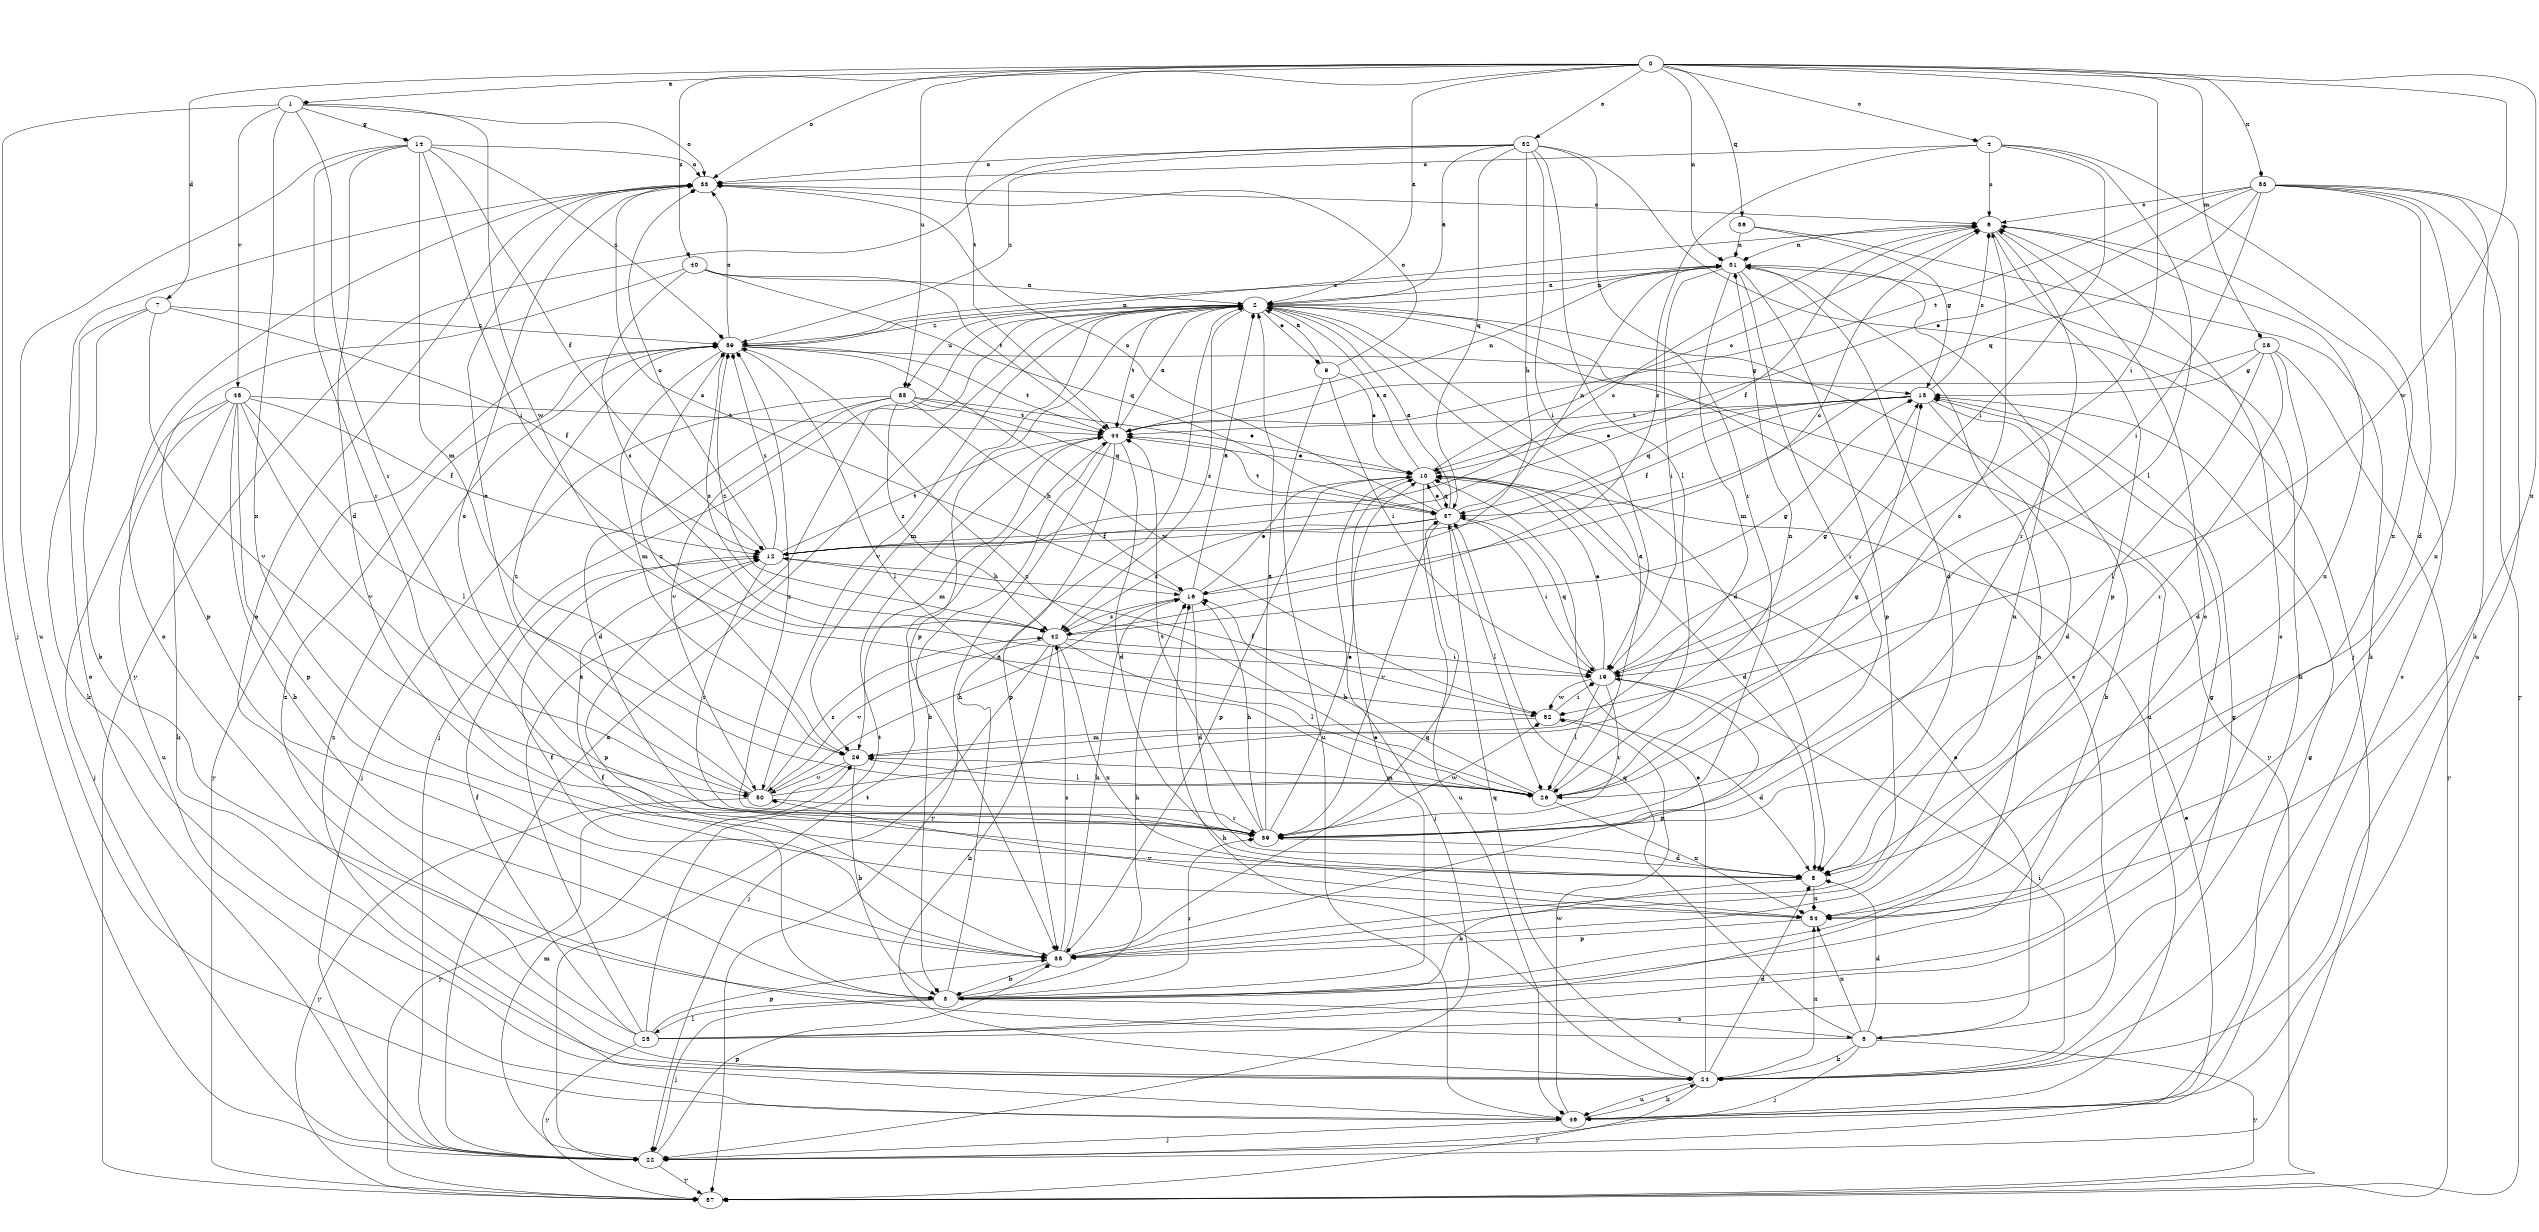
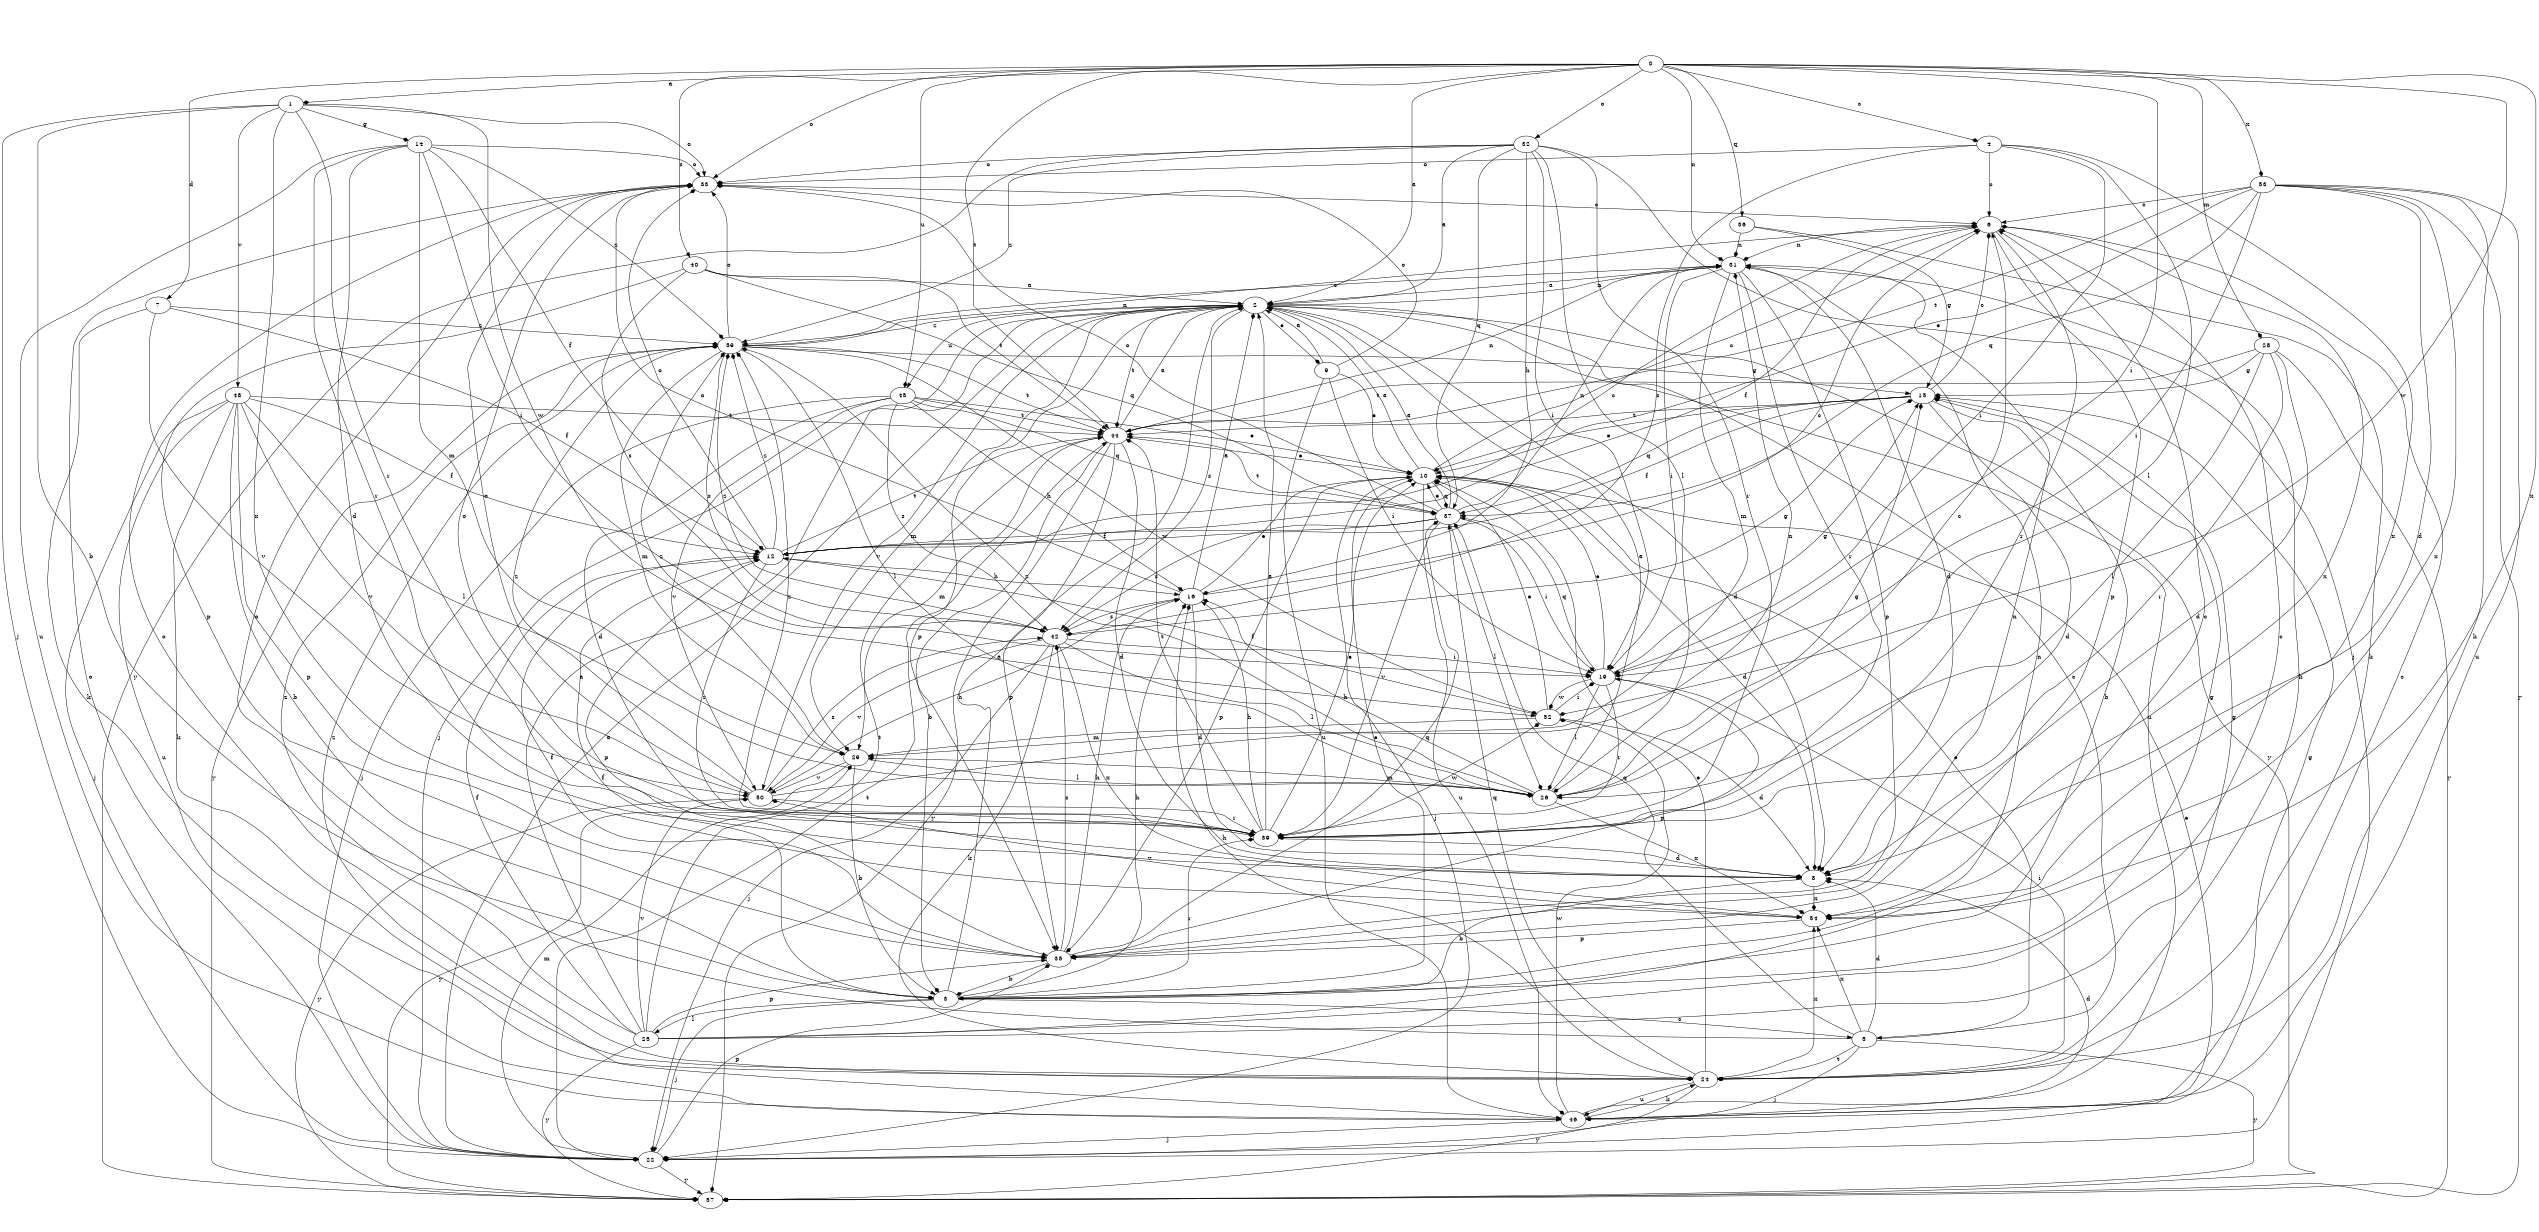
(903, 395) -> (903, 395)
none -> (1520, 582)
(298, 834) -> (163, 699)
none -> (645, 887)
(1753, 990) -> (2010, 1092)
(1839, 1059) -> (1839, 1059)
